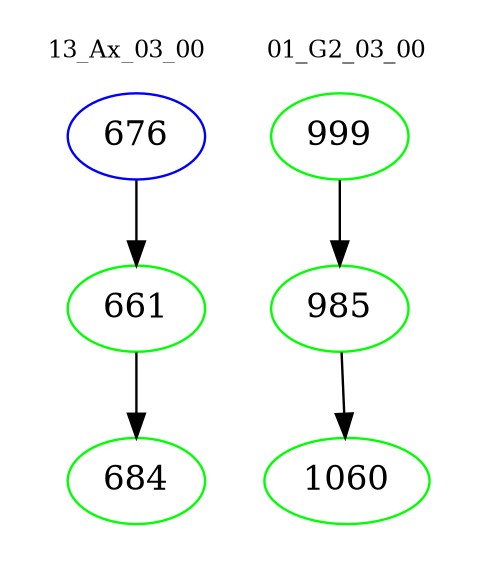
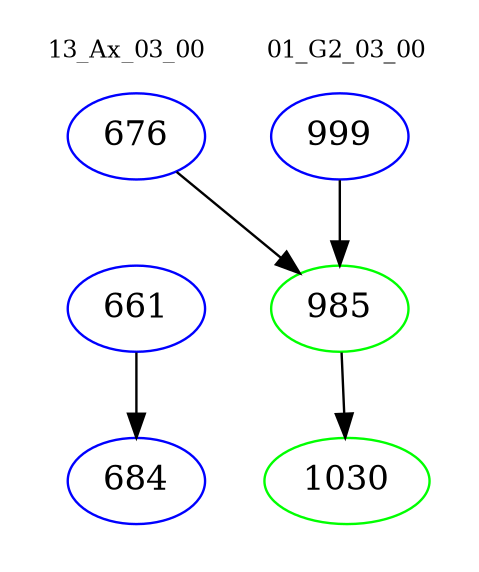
(340, 136) -> (340, 136)
(136, 211) -> (211, 200)
(136, 309) -> (136, 309)
(136, 481) -> (136, 481)
(347, 481) -> (347, 481)
